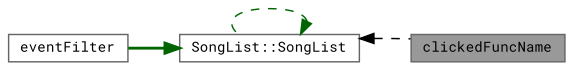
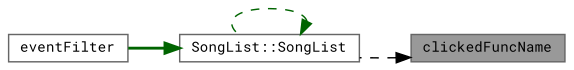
(392, 39) -> (378, 58)
